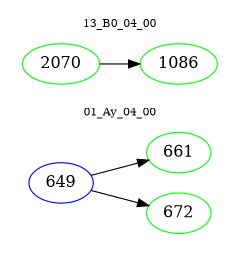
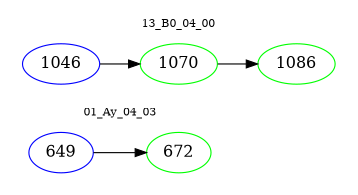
none -> (61, 64)
(61, 64) -> (179, 64)
(120, 113) -> (120, 113)
(179, 153) -> none
